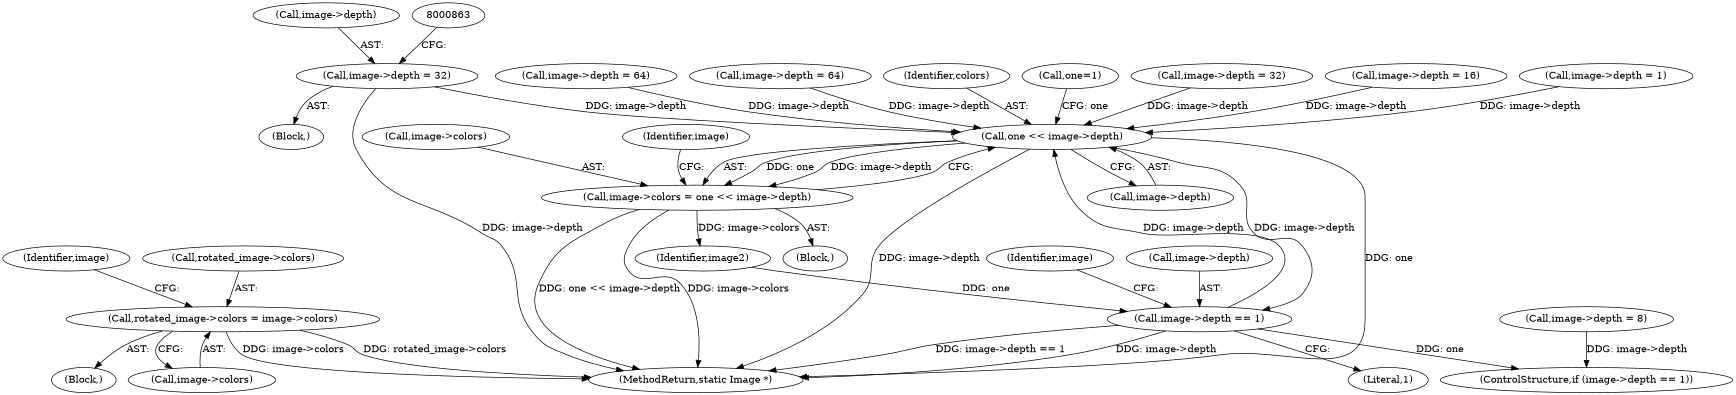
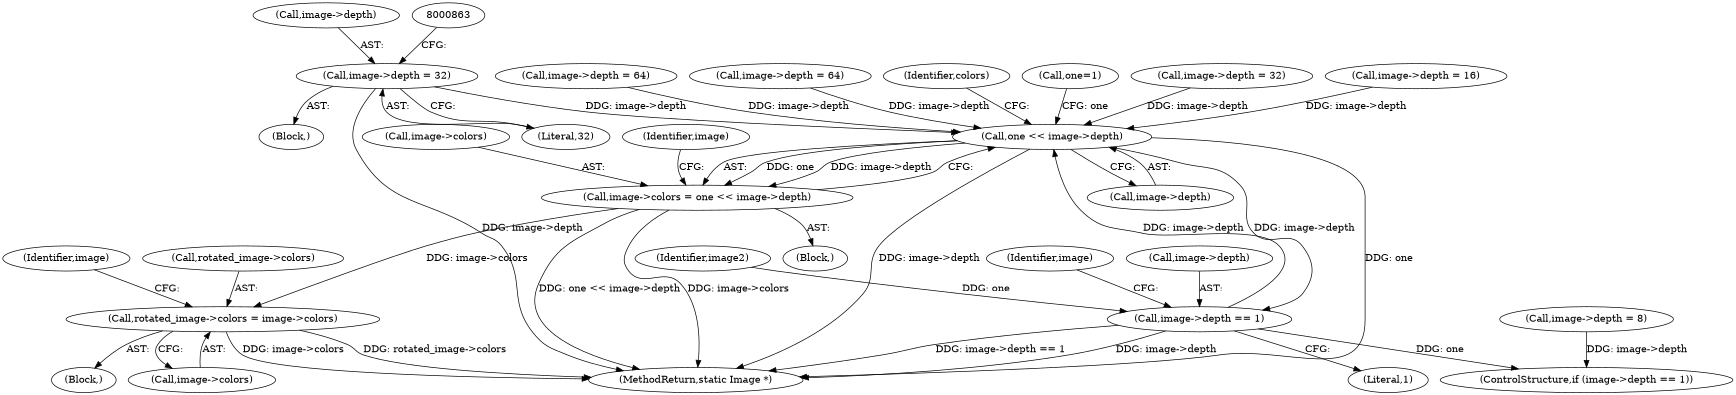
(1606, 76) -> none
(1019, 107) -> (1019, 107)
none -> (566, 137)
(697, 225) -> (436, 243)
